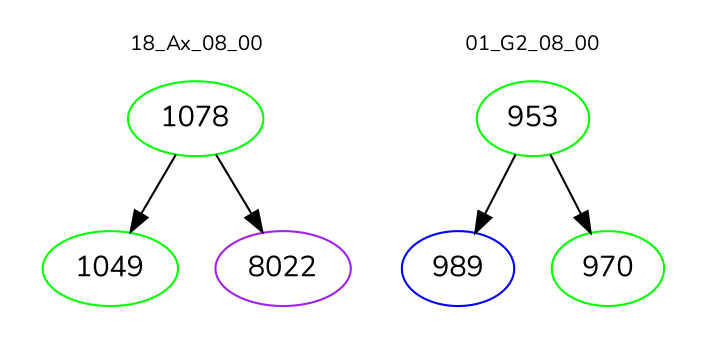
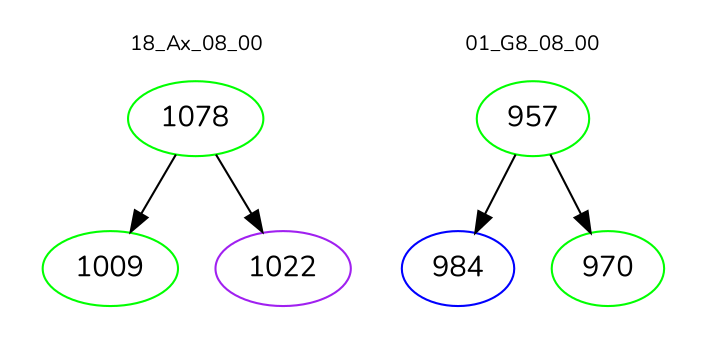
(533, 45) -> (533, 45)
(533, 119) -> (533, 119)
(110, 269) -> (110, 269)
(283, 269) -> (283, 269)
(458, 269) -> (458, 269)
